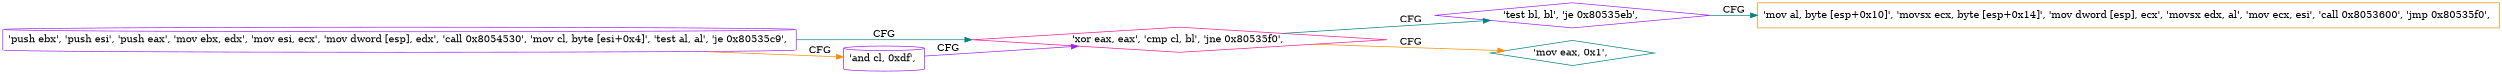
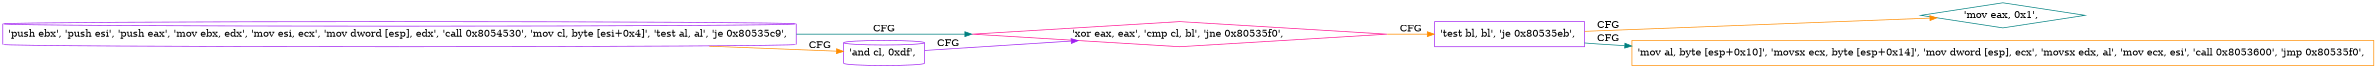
(1572, 15) -> (1510, 34)
(1383, 27) -> (1407, 34)
(1405, 47) -> (1757, 25)
